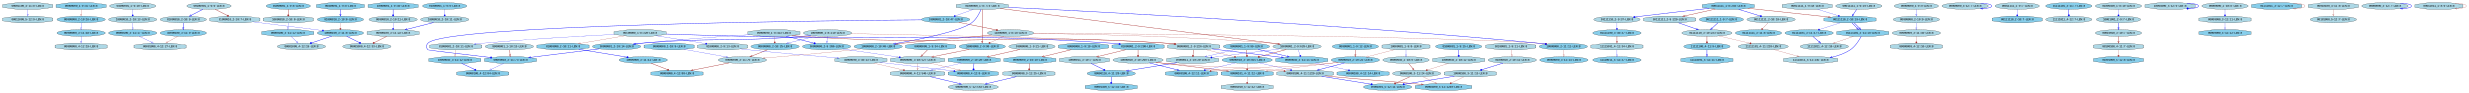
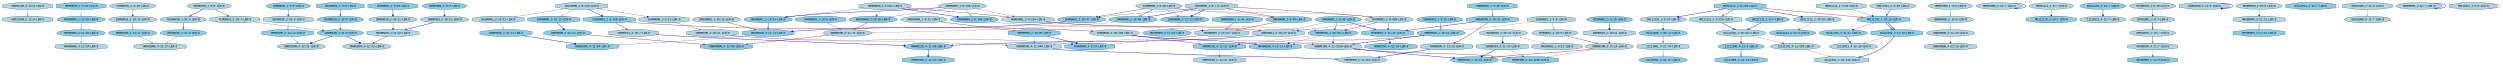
(977, 26) -> (1121, 13)
(1511, 52) -> (1529, 39)
(1242, 53) -> (1443, 26)
